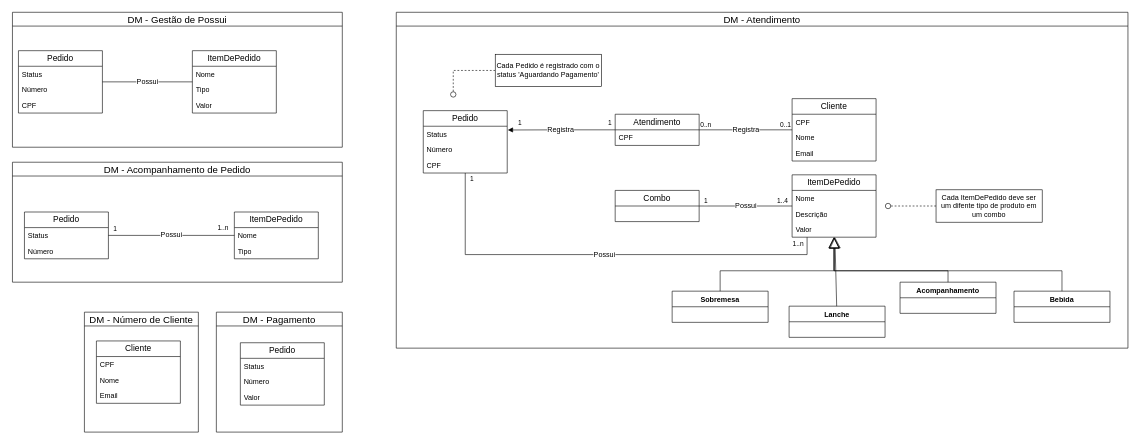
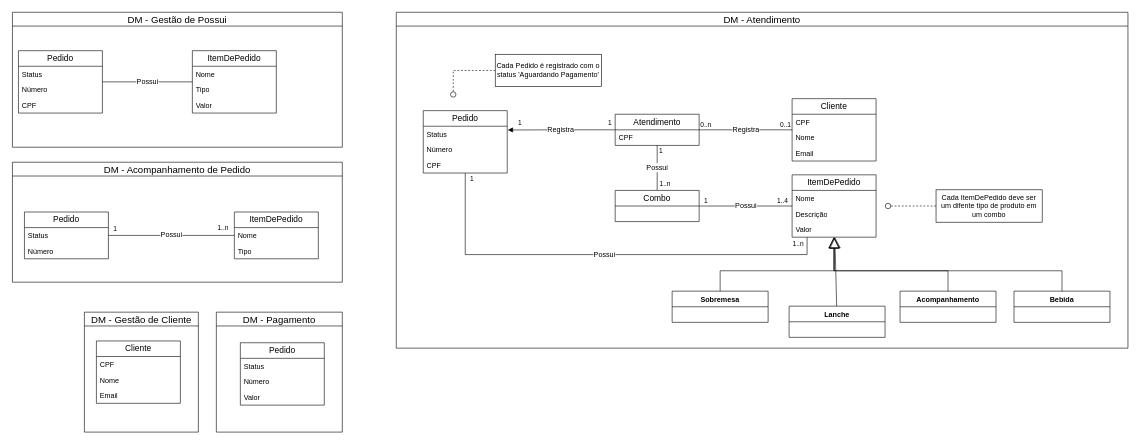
none -> (657, 168)
(948, 298) -> (948, 307)
(141, 320) -> (141, 320)
